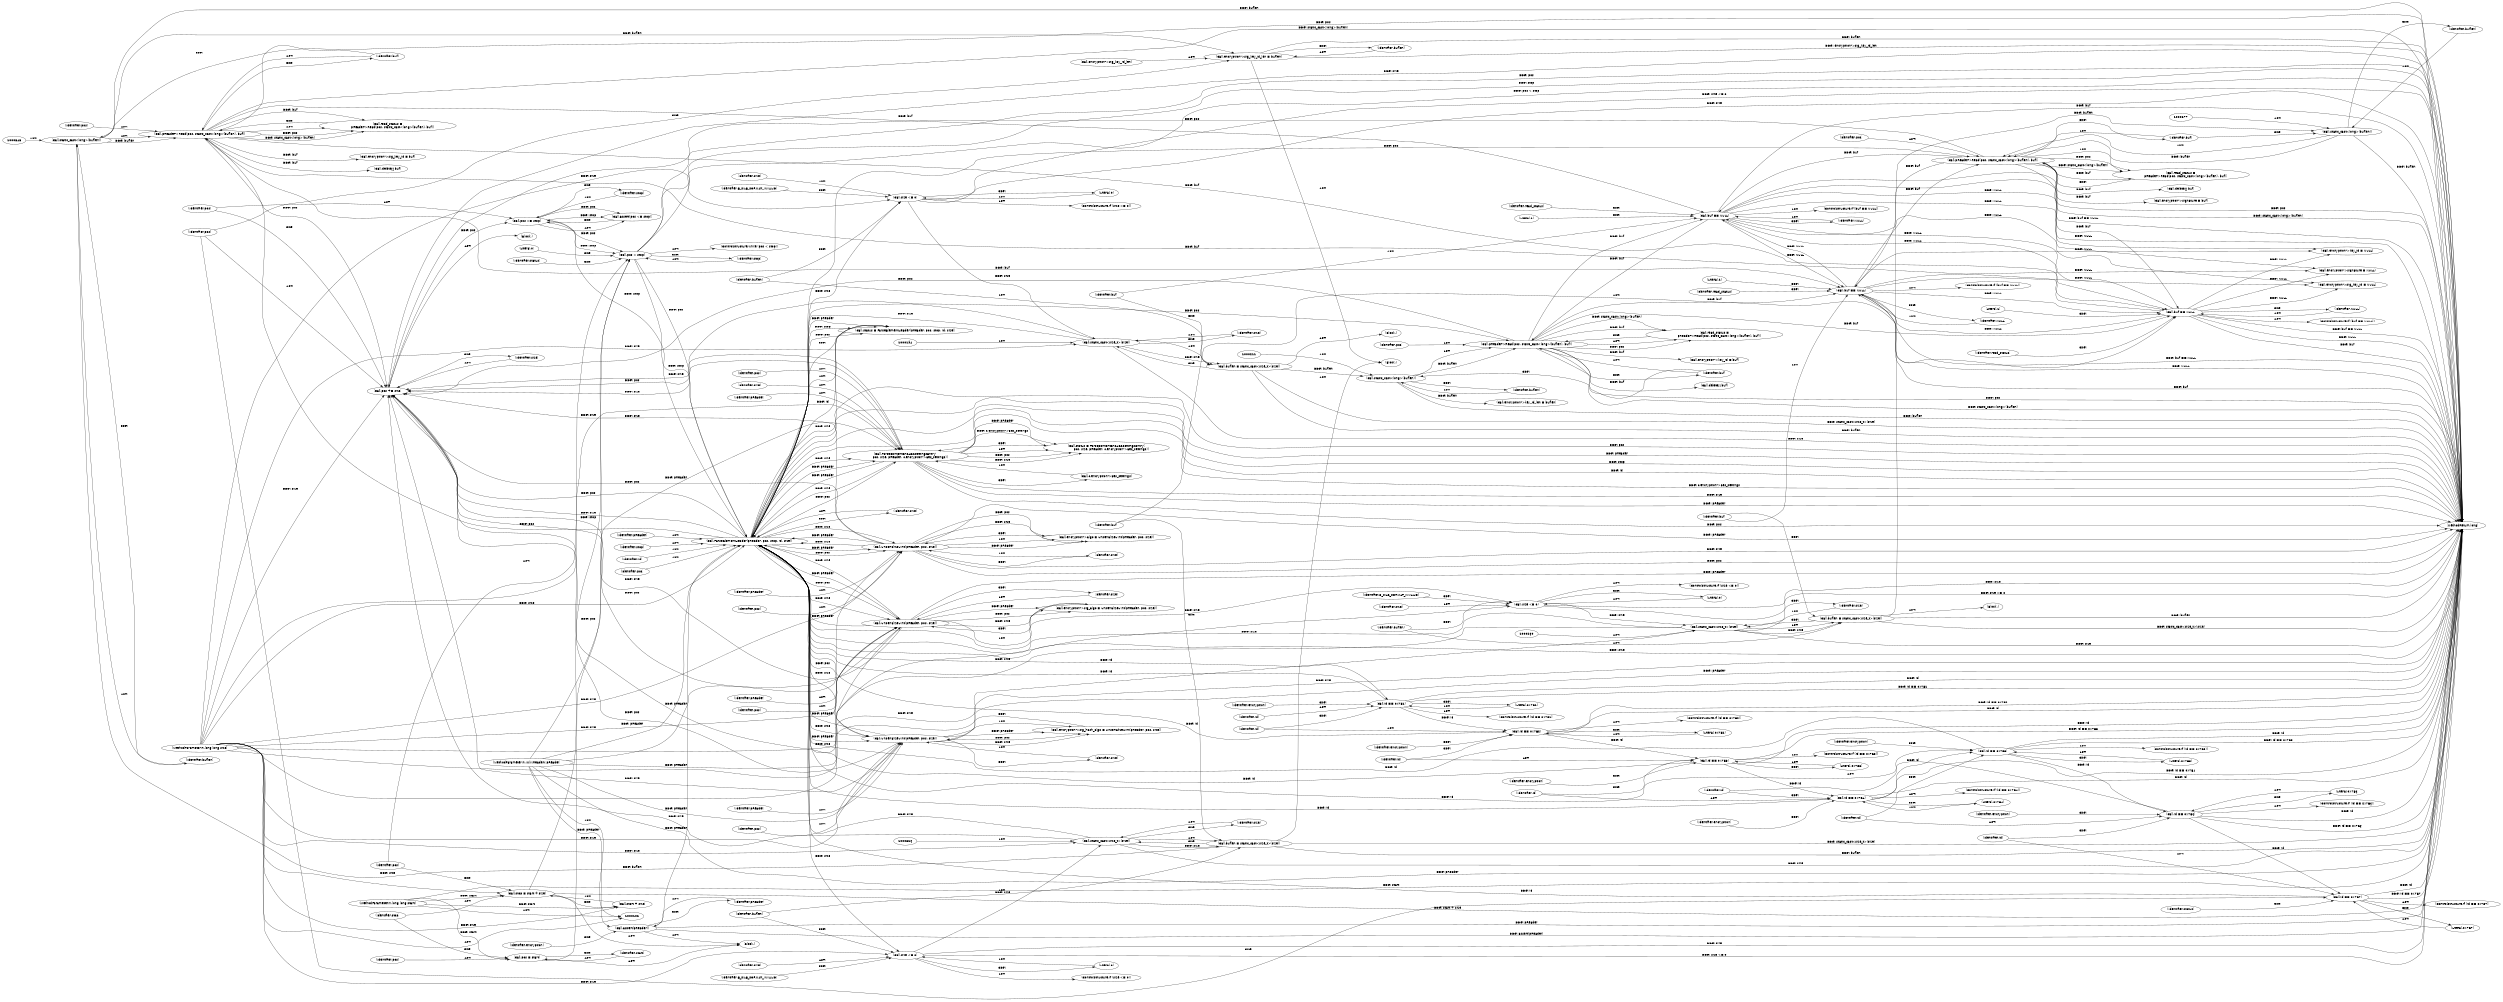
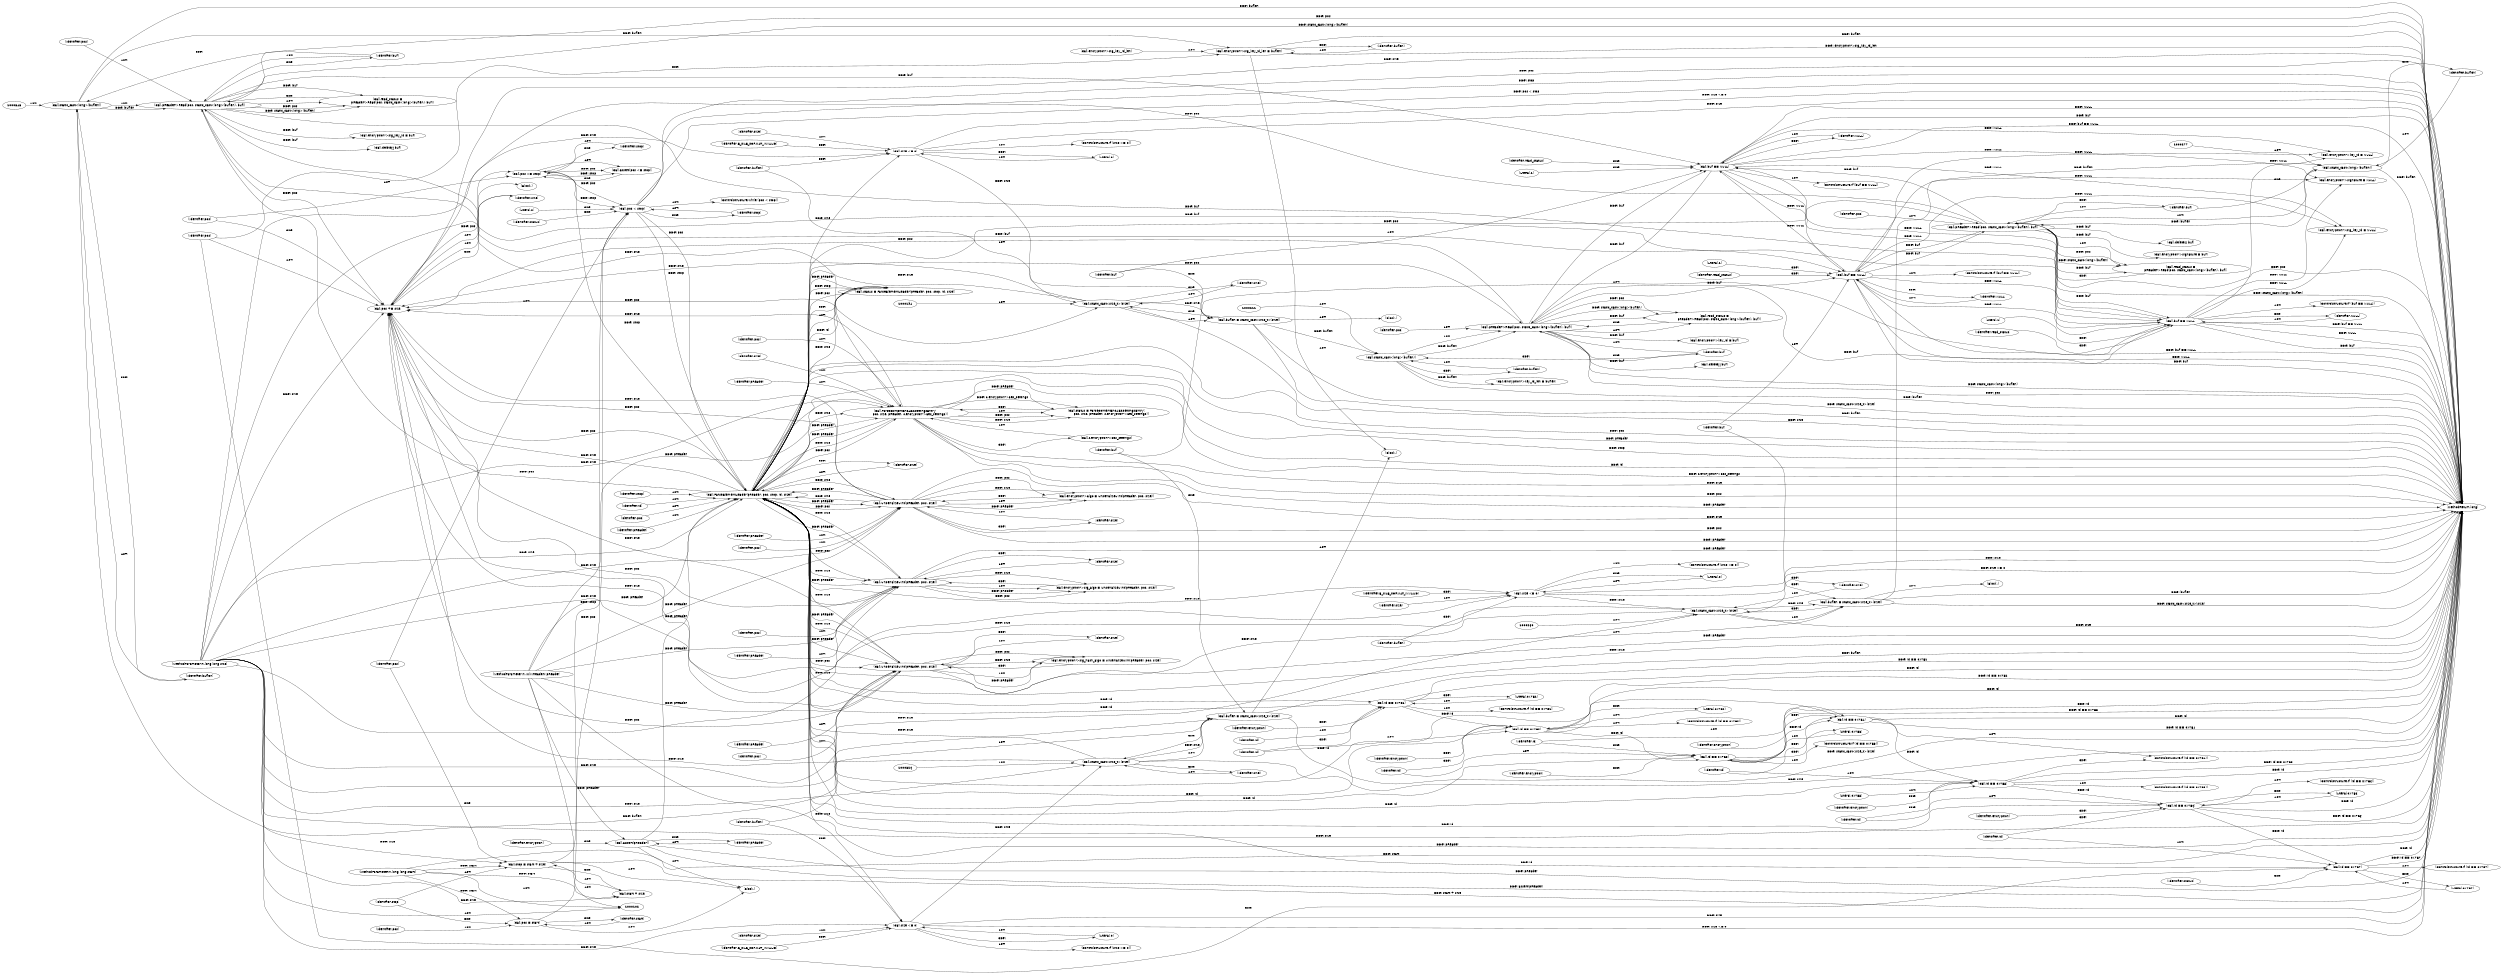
(2085, 761) -> (2074, 765)
(1993, 802) -> none
